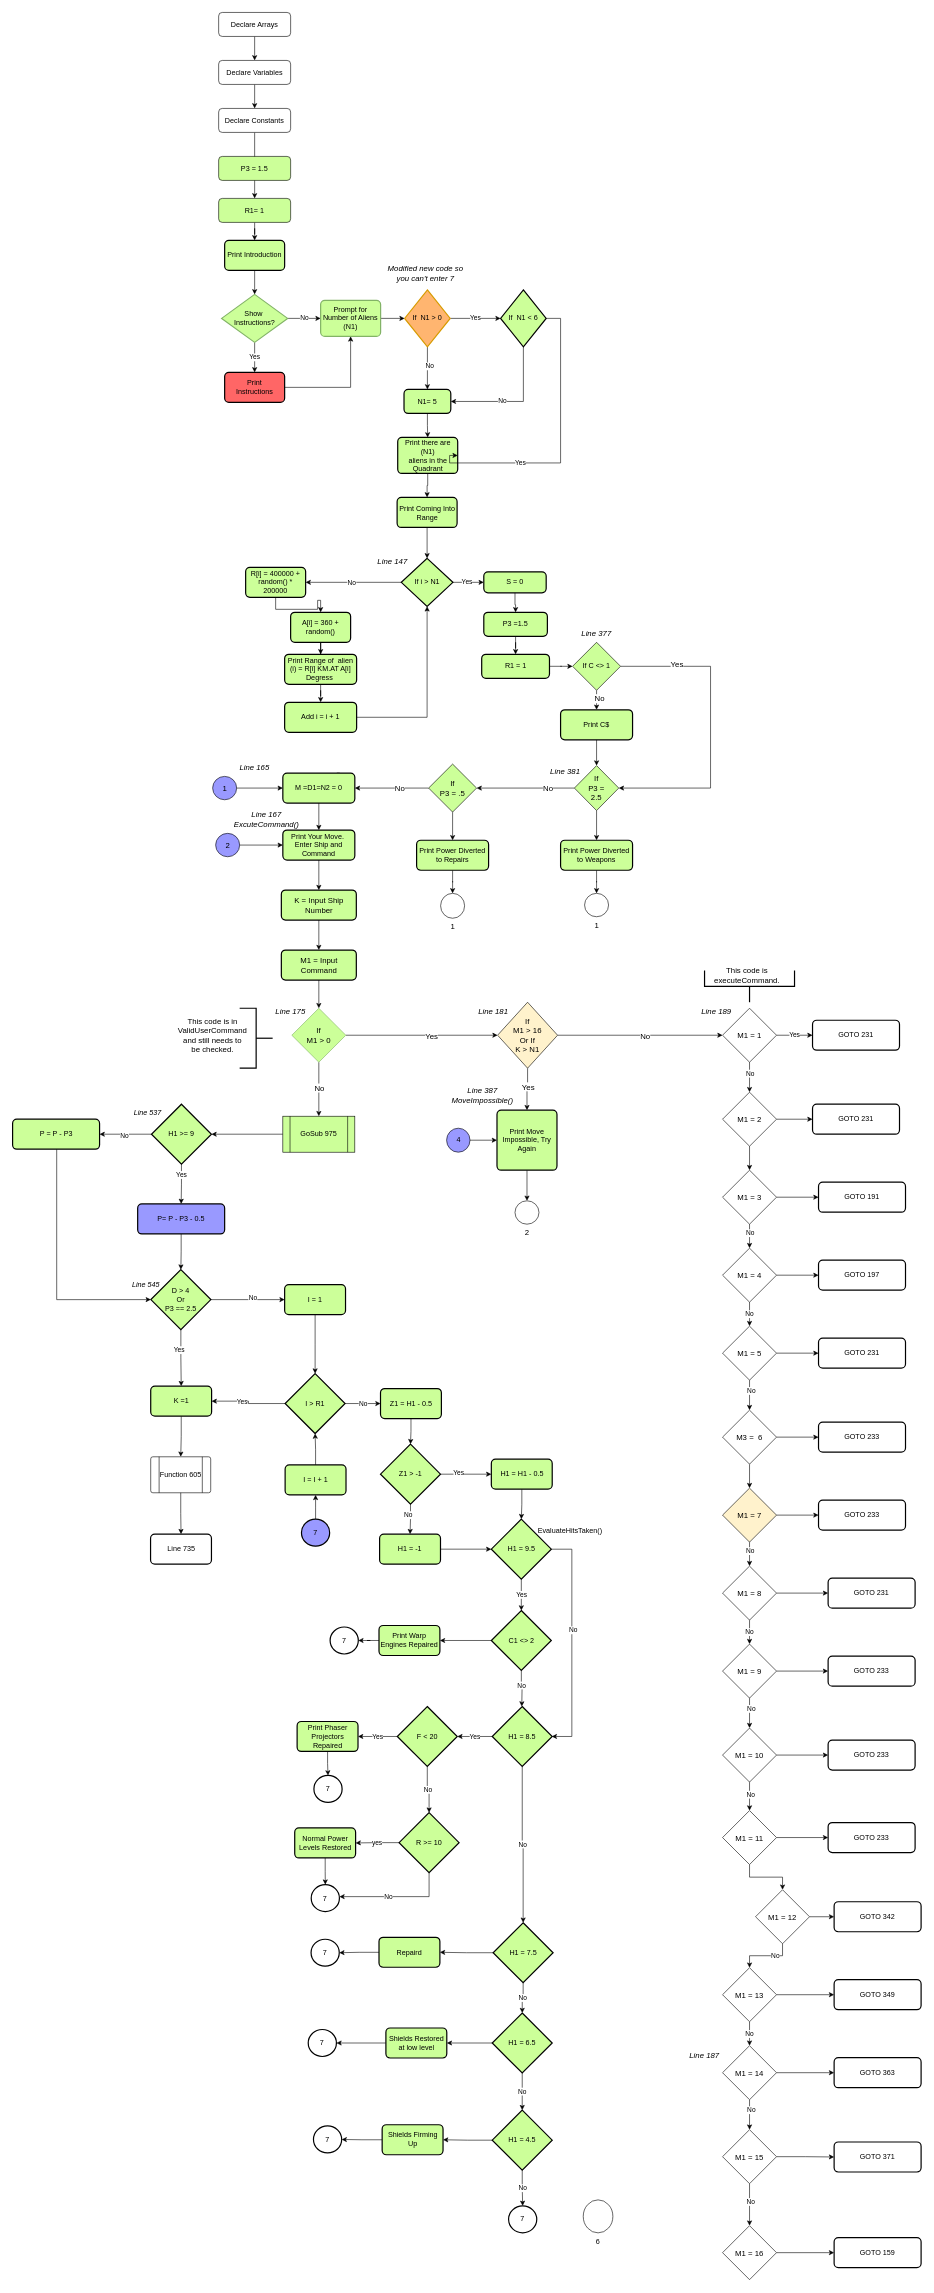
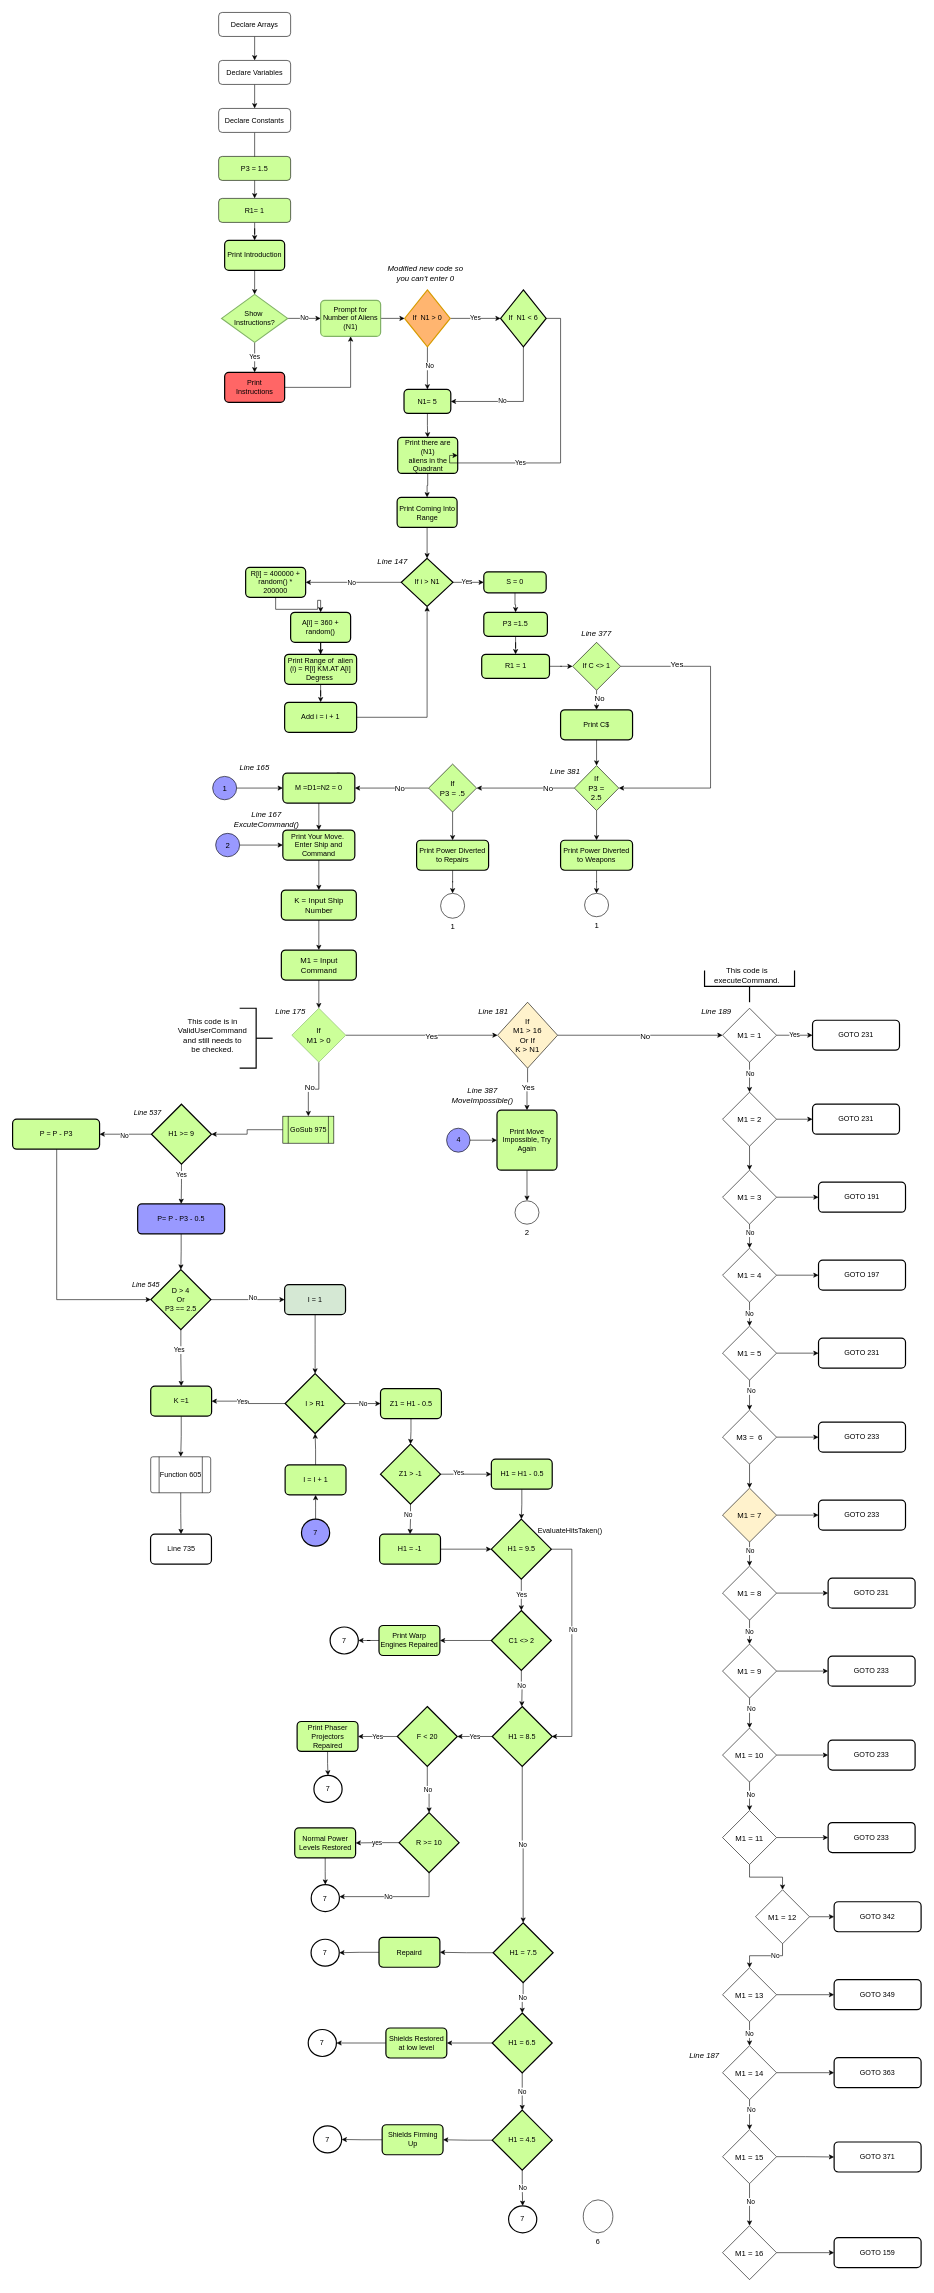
(426, 273) -> (426, 273)
(319, 1134) -> (308, 1130)
(315, 1300) -> (315, 1300)
